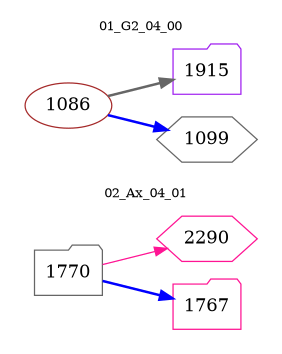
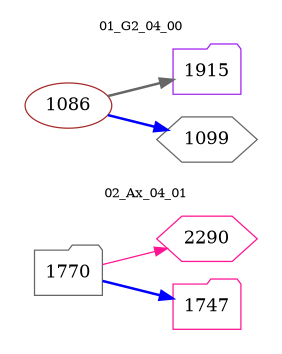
(207, 307) -> (207, 307)
